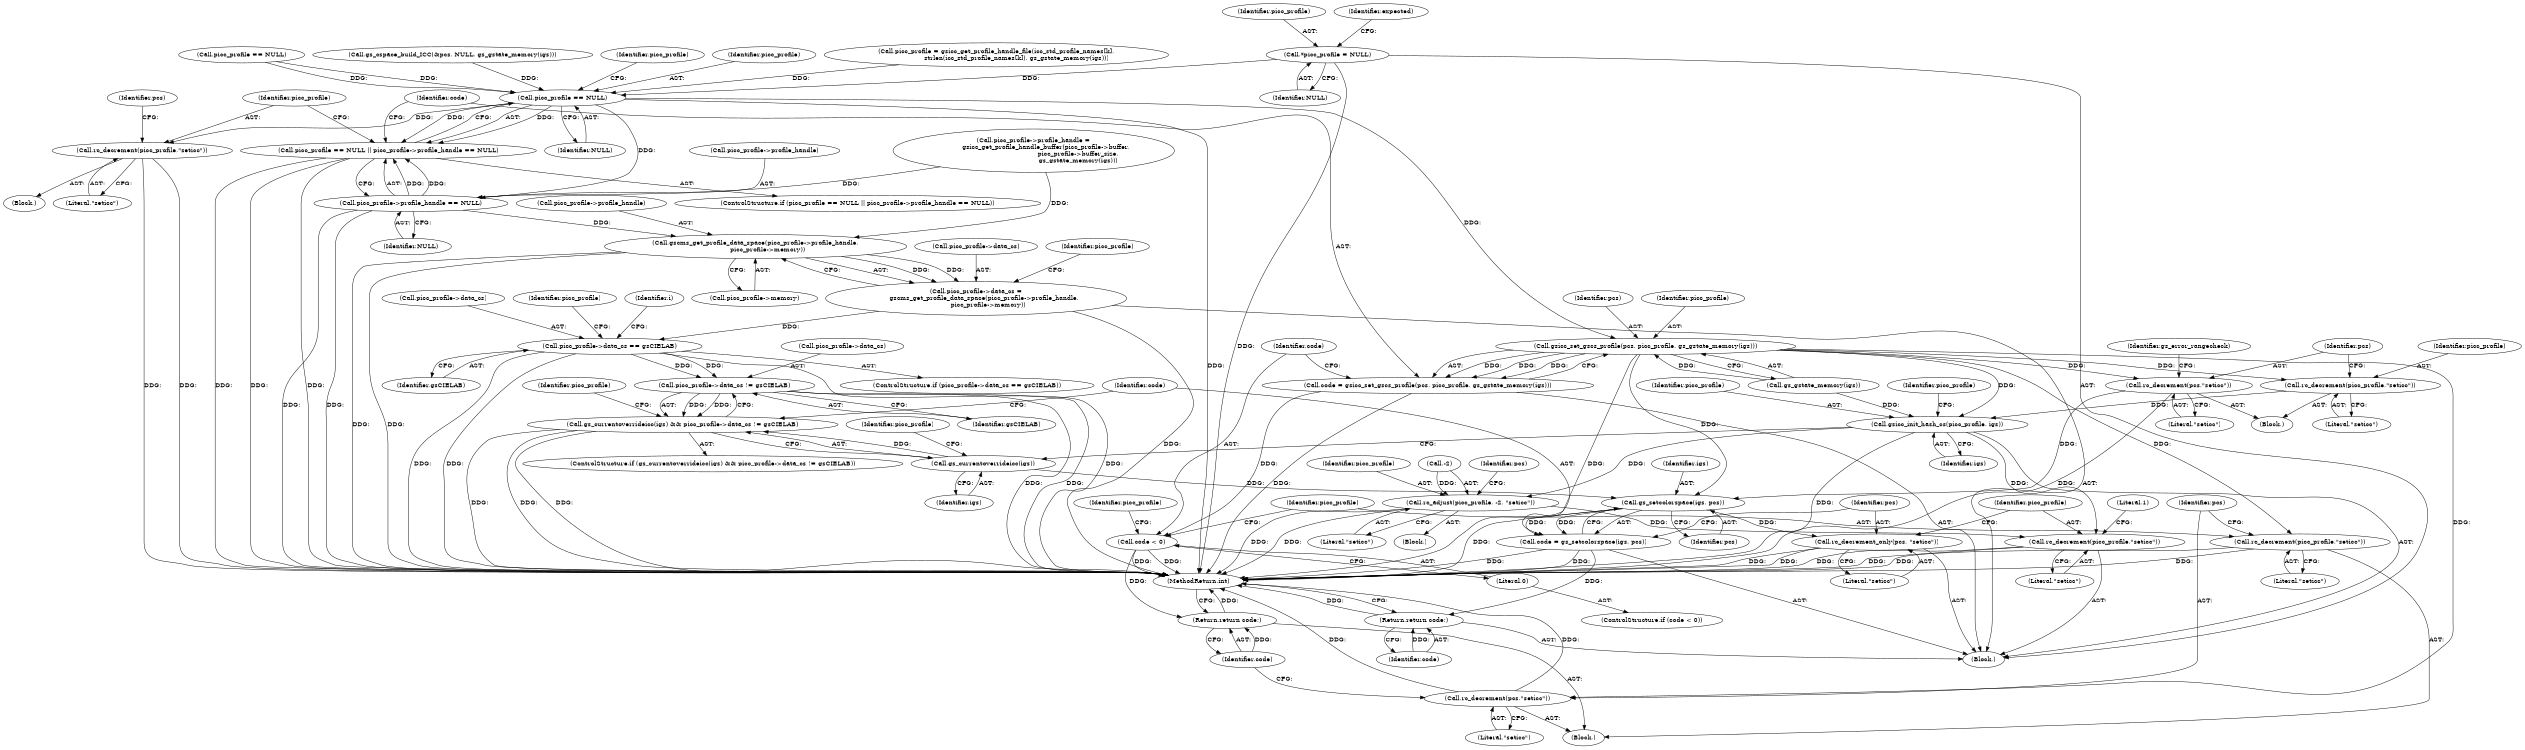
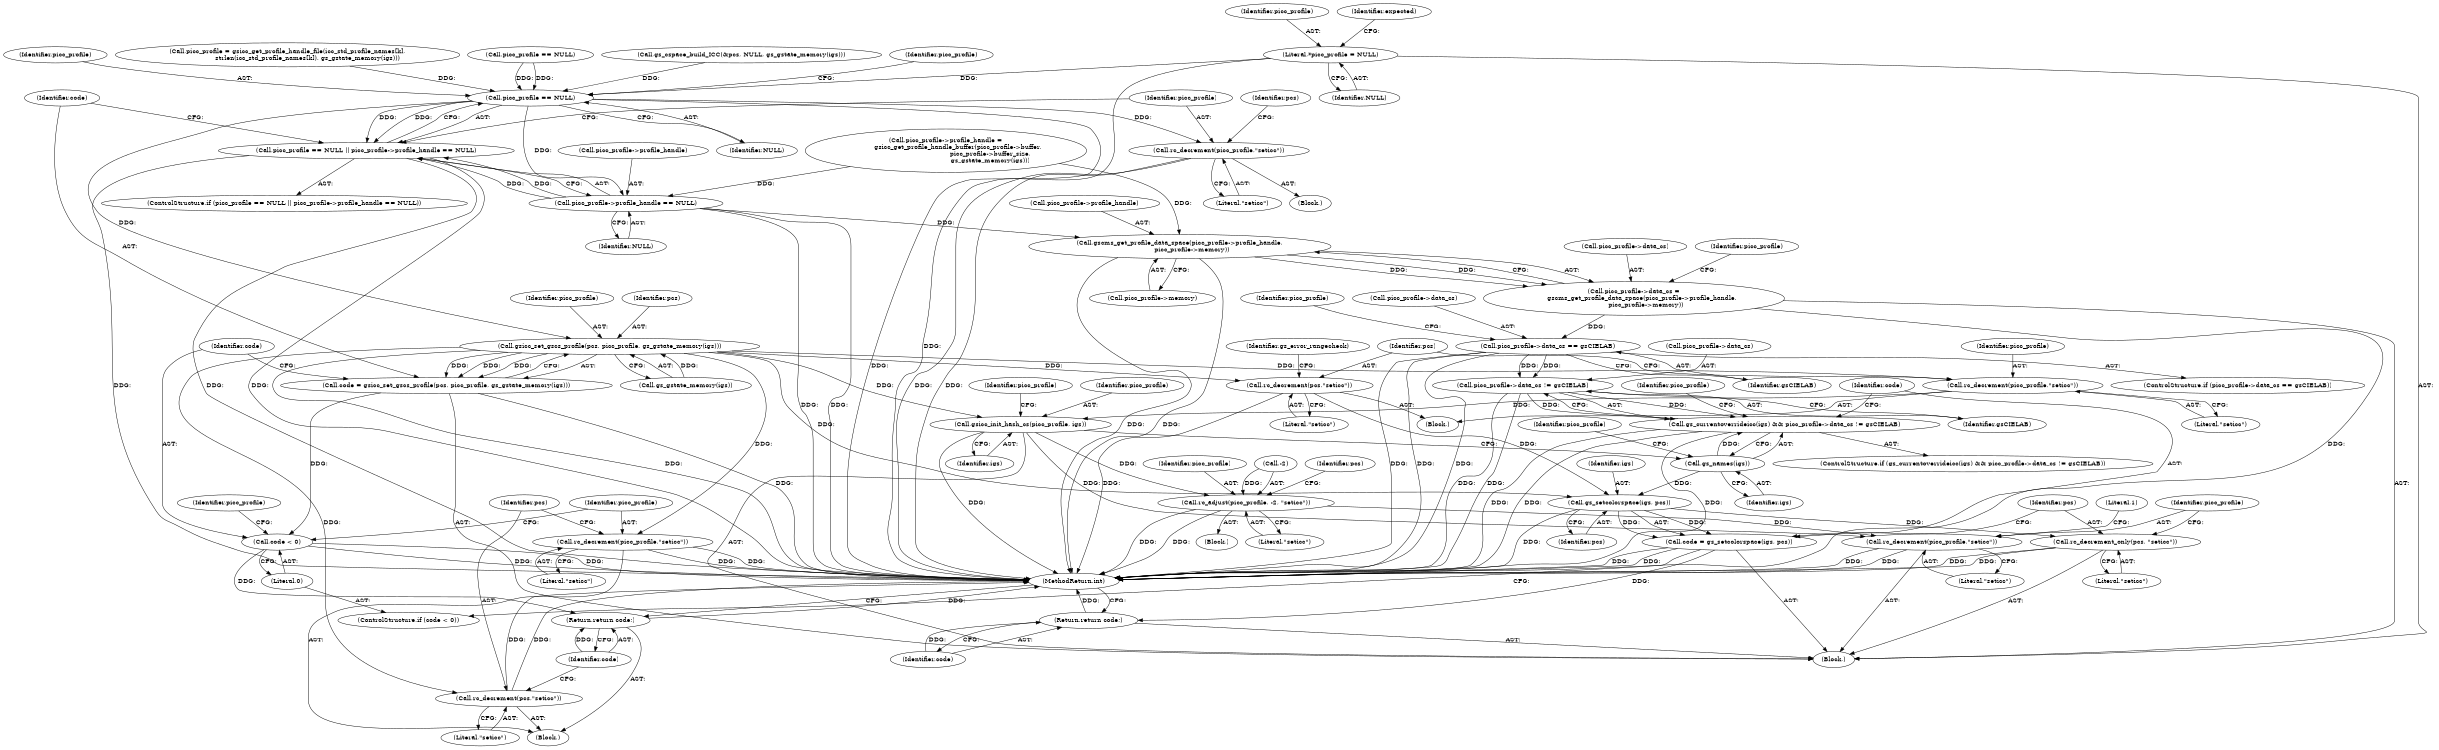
(1328, 55) -> (1331, 55)
(654, 298) -> none
(1873, 404) -> none
(983, 464) -> (1718, 464)
(1586, 520) -> (1089, 595)
